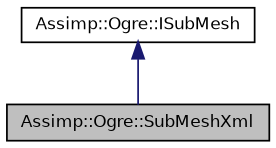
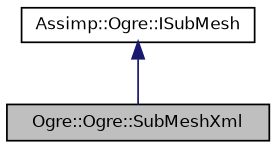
(138, 123) -> (138, 123)
